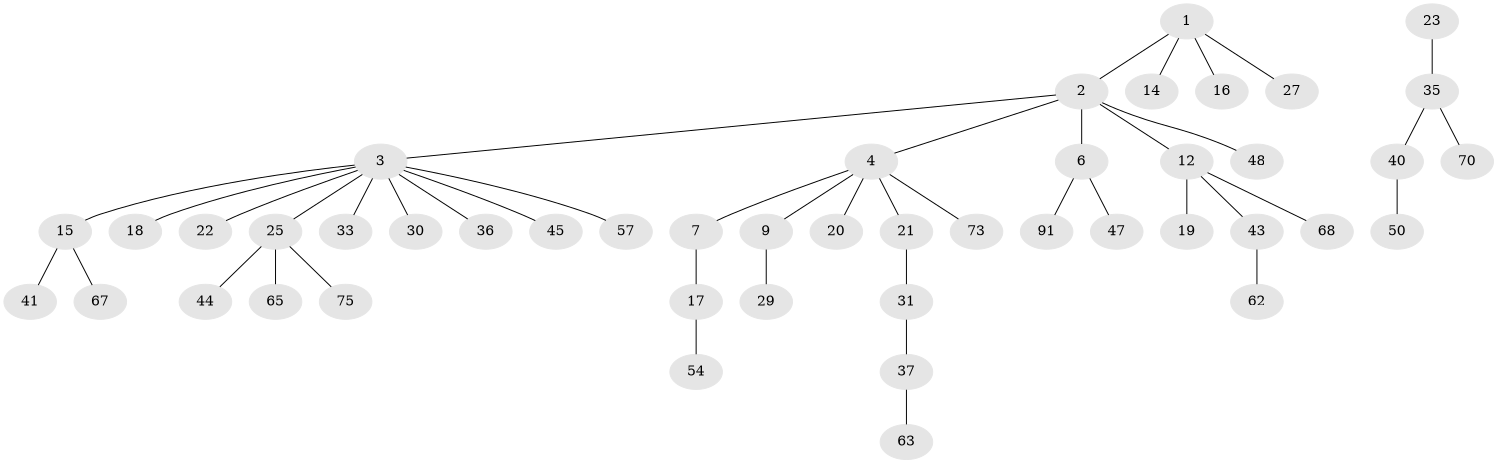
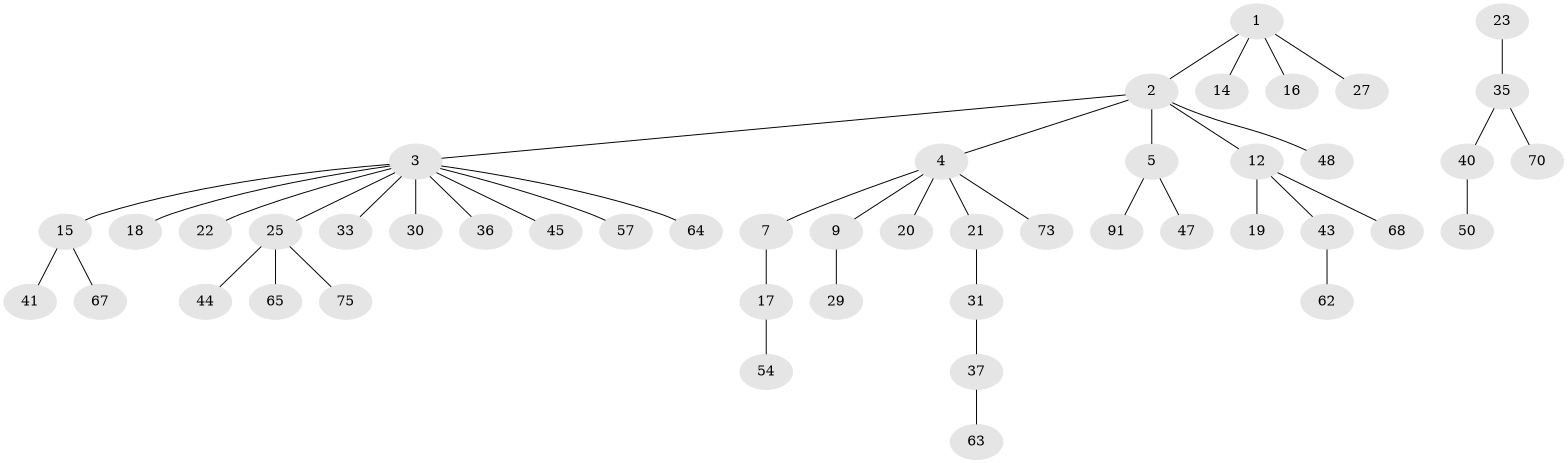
(1082, 162) -> (1152, 162)
none -> (696, 232)
